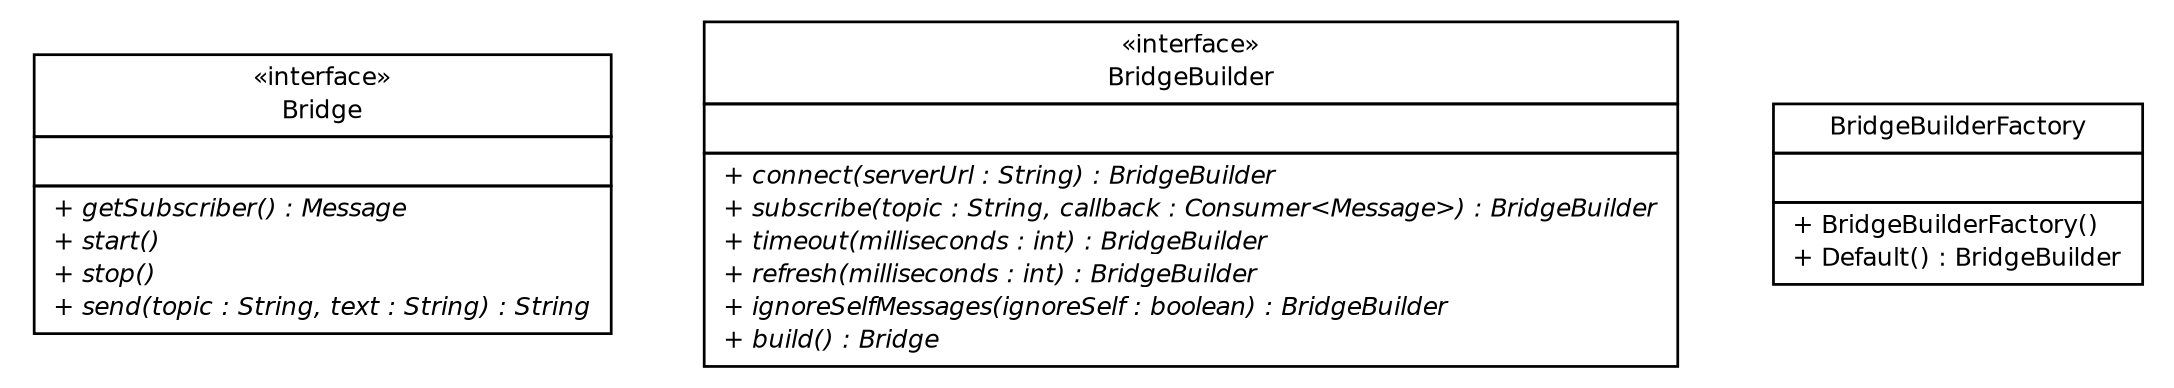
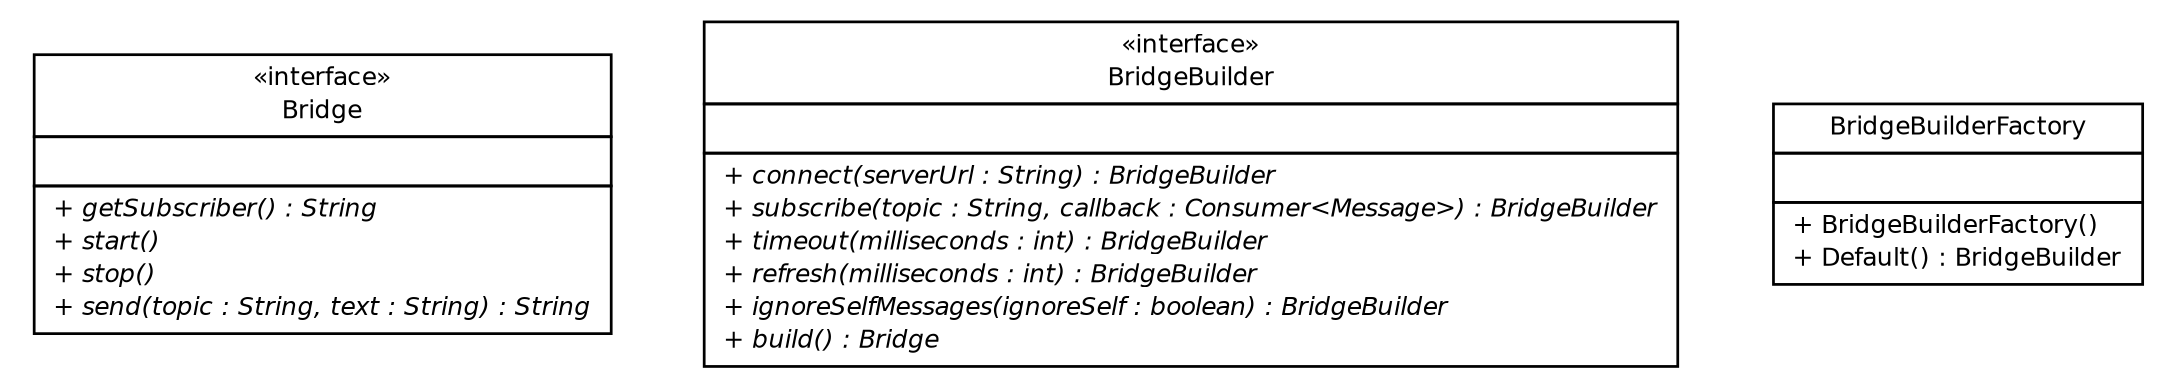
(231, 209) -> (216, 209)
